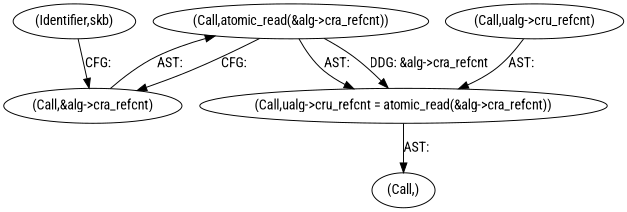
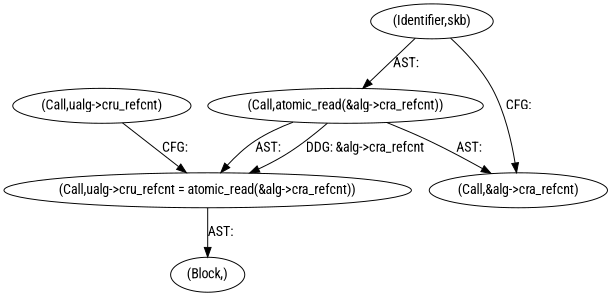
(155, 57) -> (393, 60)
(236, 64) -> (471, 148)
(523, 64) -> (177, 148)
(404, 190) -> (208, 275)
